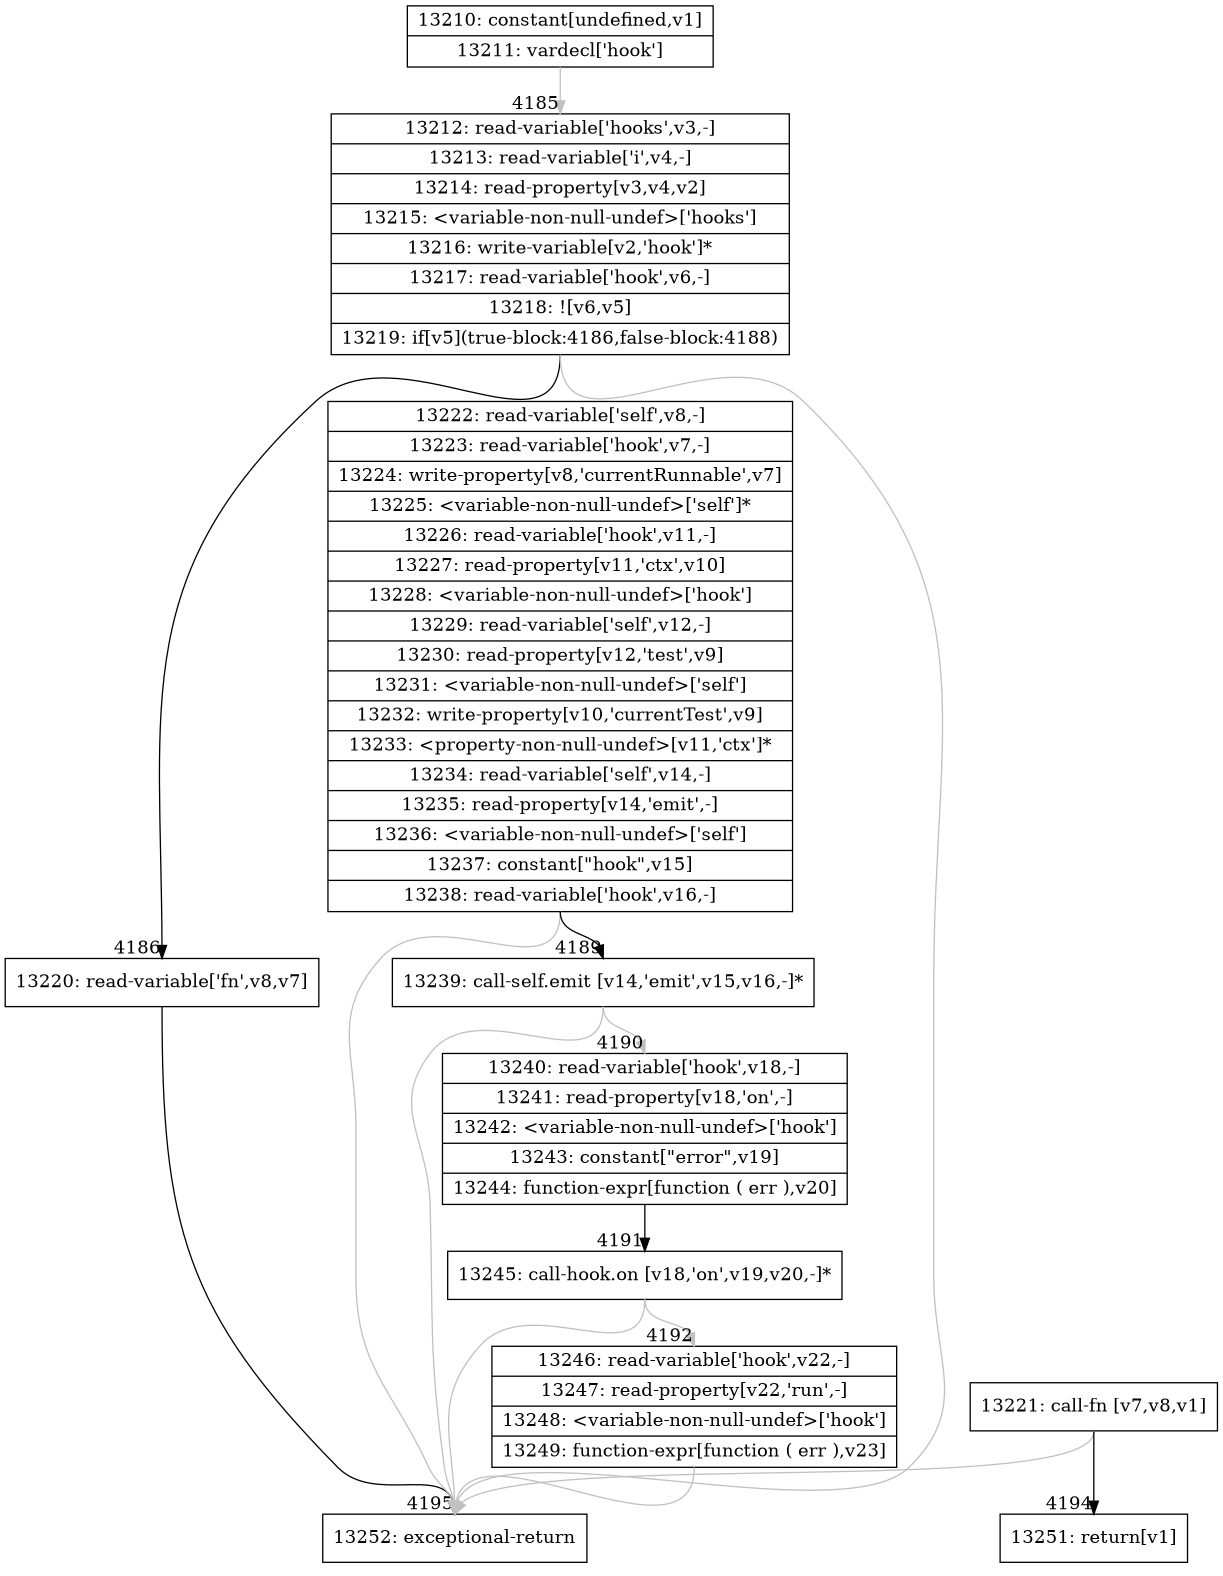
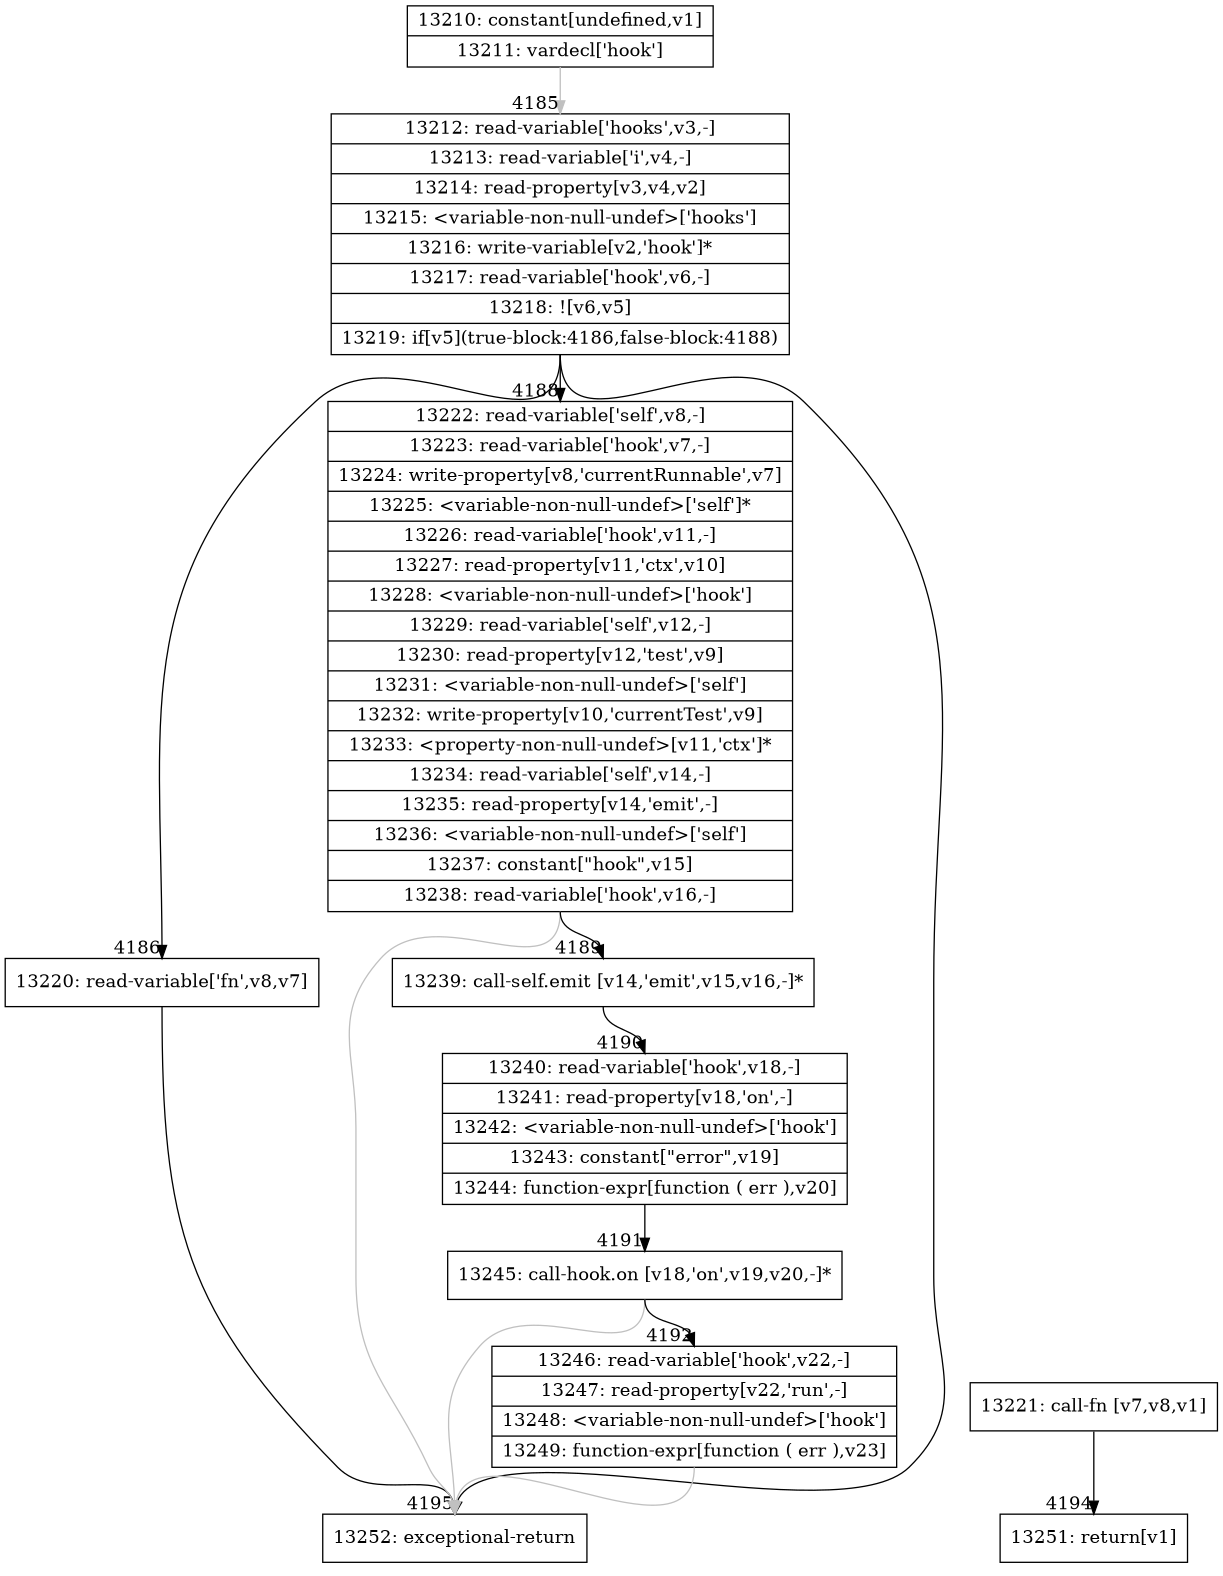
none -> (560, 371)
(934, 1013) -> (934, 1013)
(618, 1027) -> (618, 1027)
(427, 1175) -> none
(663, 1321) -> (663, 1321)
(780, 1473) -> none
